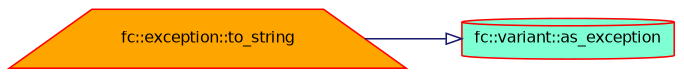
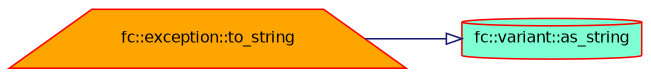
(568, 39) -> (552, 39)
